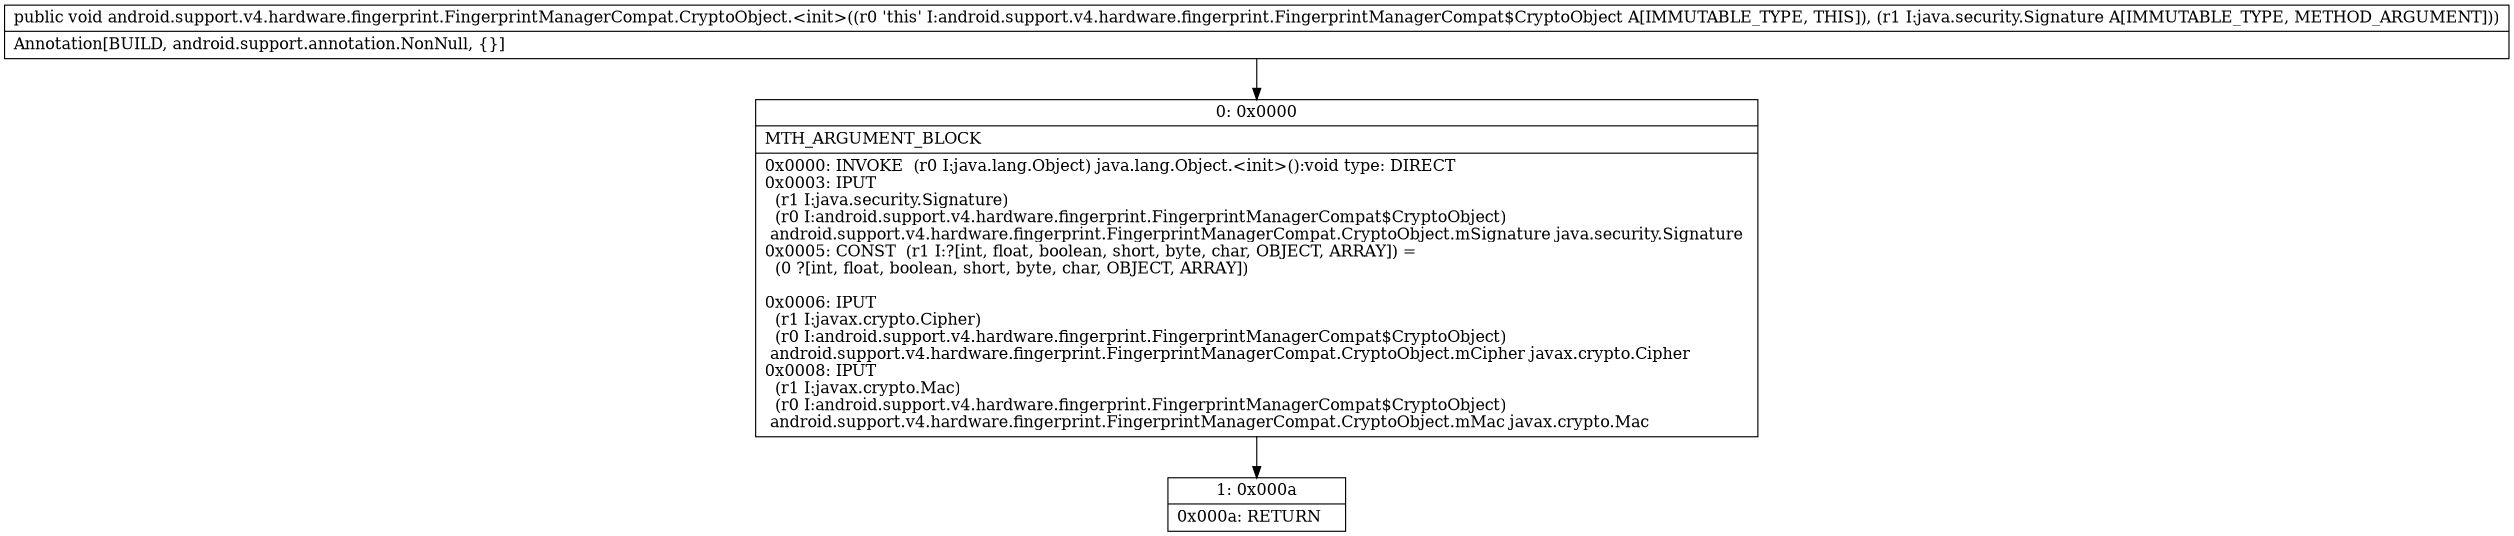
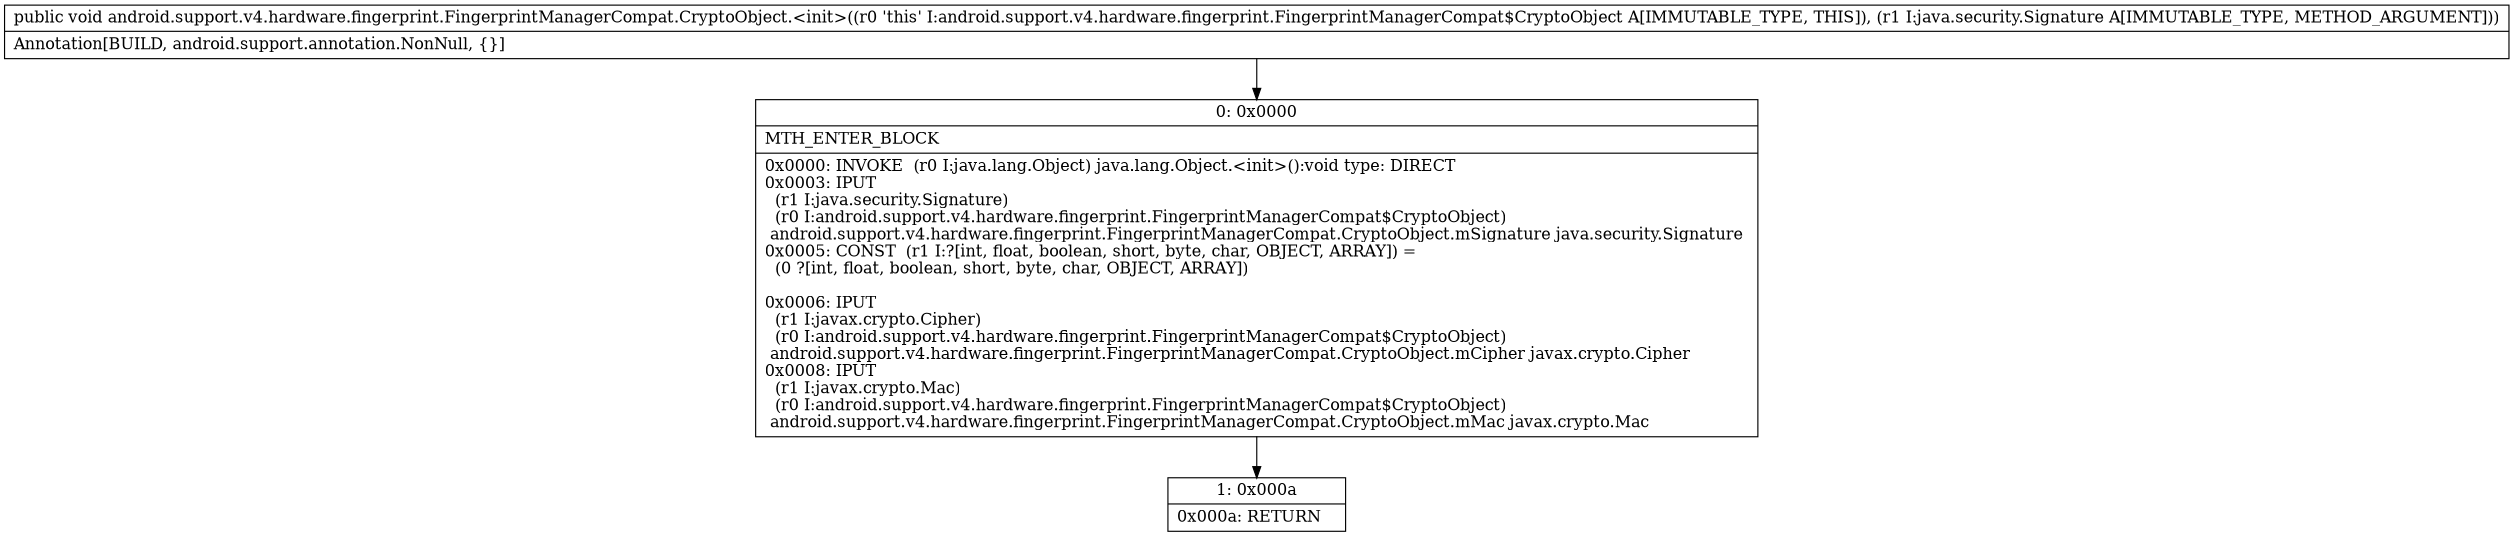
(873, 139) -> (852, 139)
